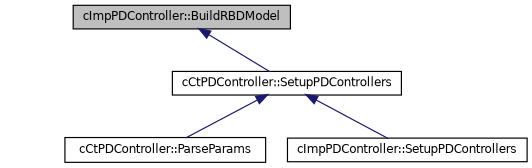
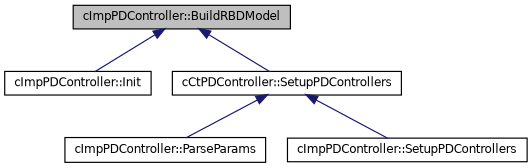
none -> (78, 83)
(165, 150) -> (165, 150)
